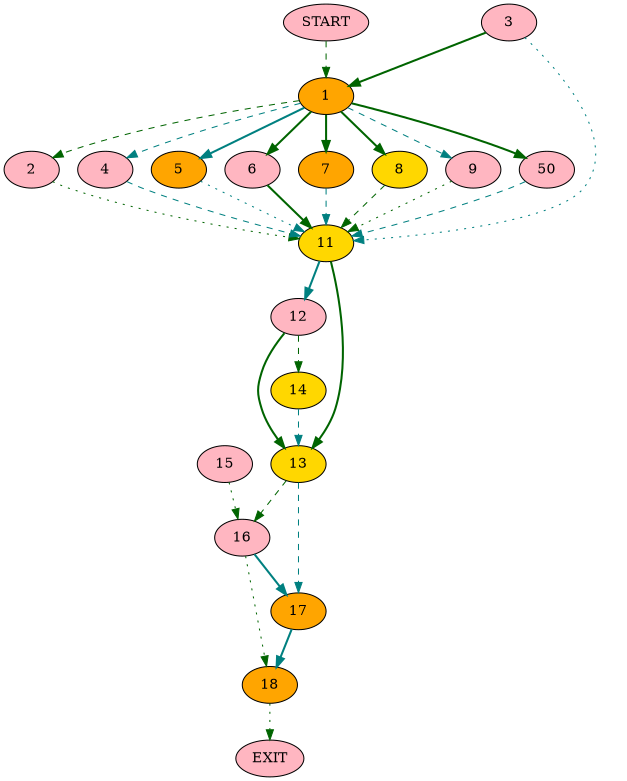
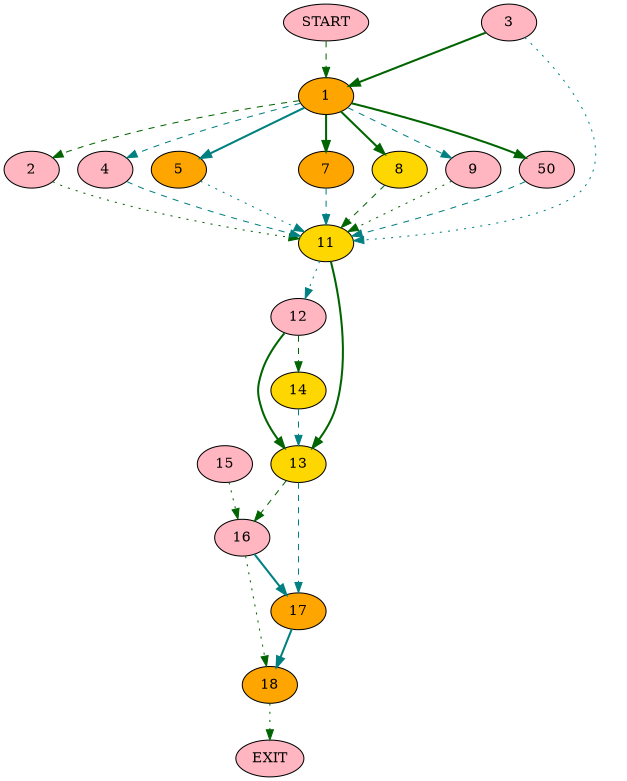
(252, 170) -> none
(314, 275) -> (314, 275)
